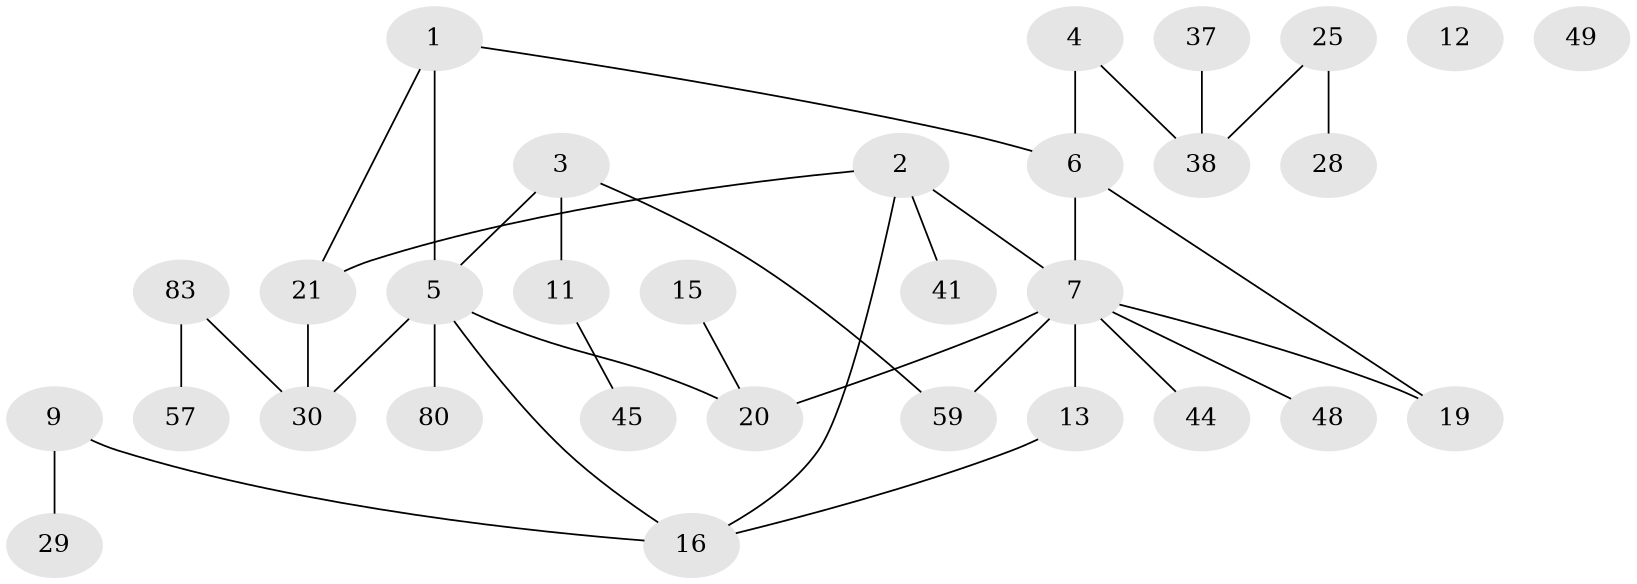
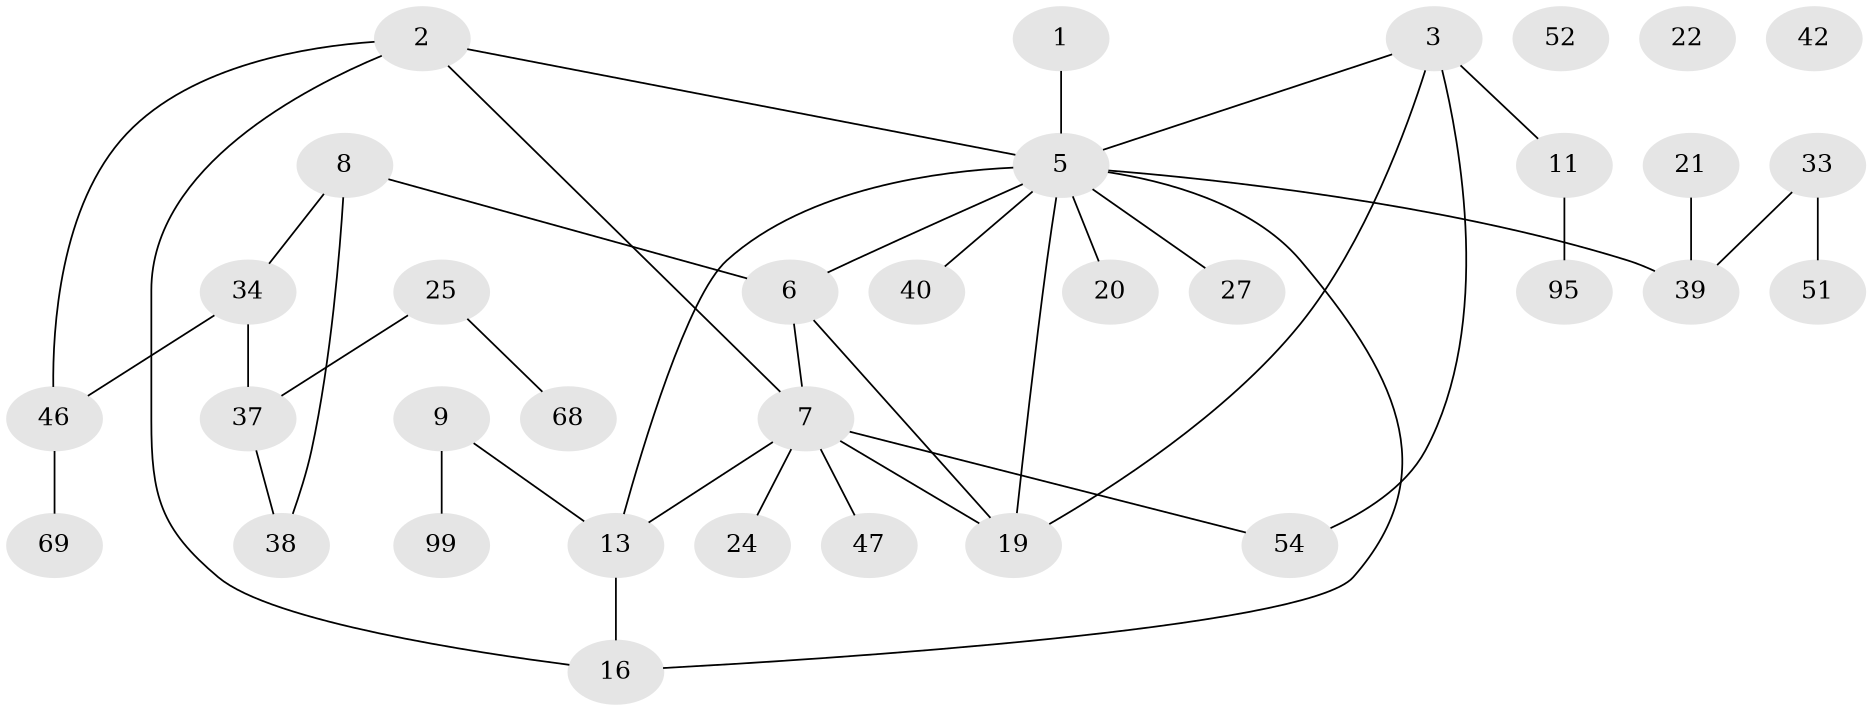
(1075, 39) -> (345, 165)
(1455, 39) -> (1561, 39)
(1582, 39) -> (1814, 39)
none -> (1688, 39)
(758, 93) -> (925, 228)
(1265, 102) -> (345, 356)
(371, 165) -> none
(1329, 165) -> (568, 419)
(596, 207) -> (741, 102)
none -> (739, 251)
(181, 292) -> (1818, 165)
none -> (248, 292)
(688, 292) -> none
(948, 292) -> (55, 419)
none -> (1237, 292)
none -> (1288, 338)
none -> (1035, 355)
(918, 360) -> none
(181, 419) -> (1818, 292)
(308, 419) -> (1691, 292)
(435, 419) -> (917, 292)
(628, 419) -> (1564, 292)
(948, 419) -> (1290, 546)
(1202, 419) -> (743, 546)
(1329, 419) -> (869, 546)
(364, 507) -> (529, 482)
none -> (55, 546)
(55, 546) -> (442, 546)
